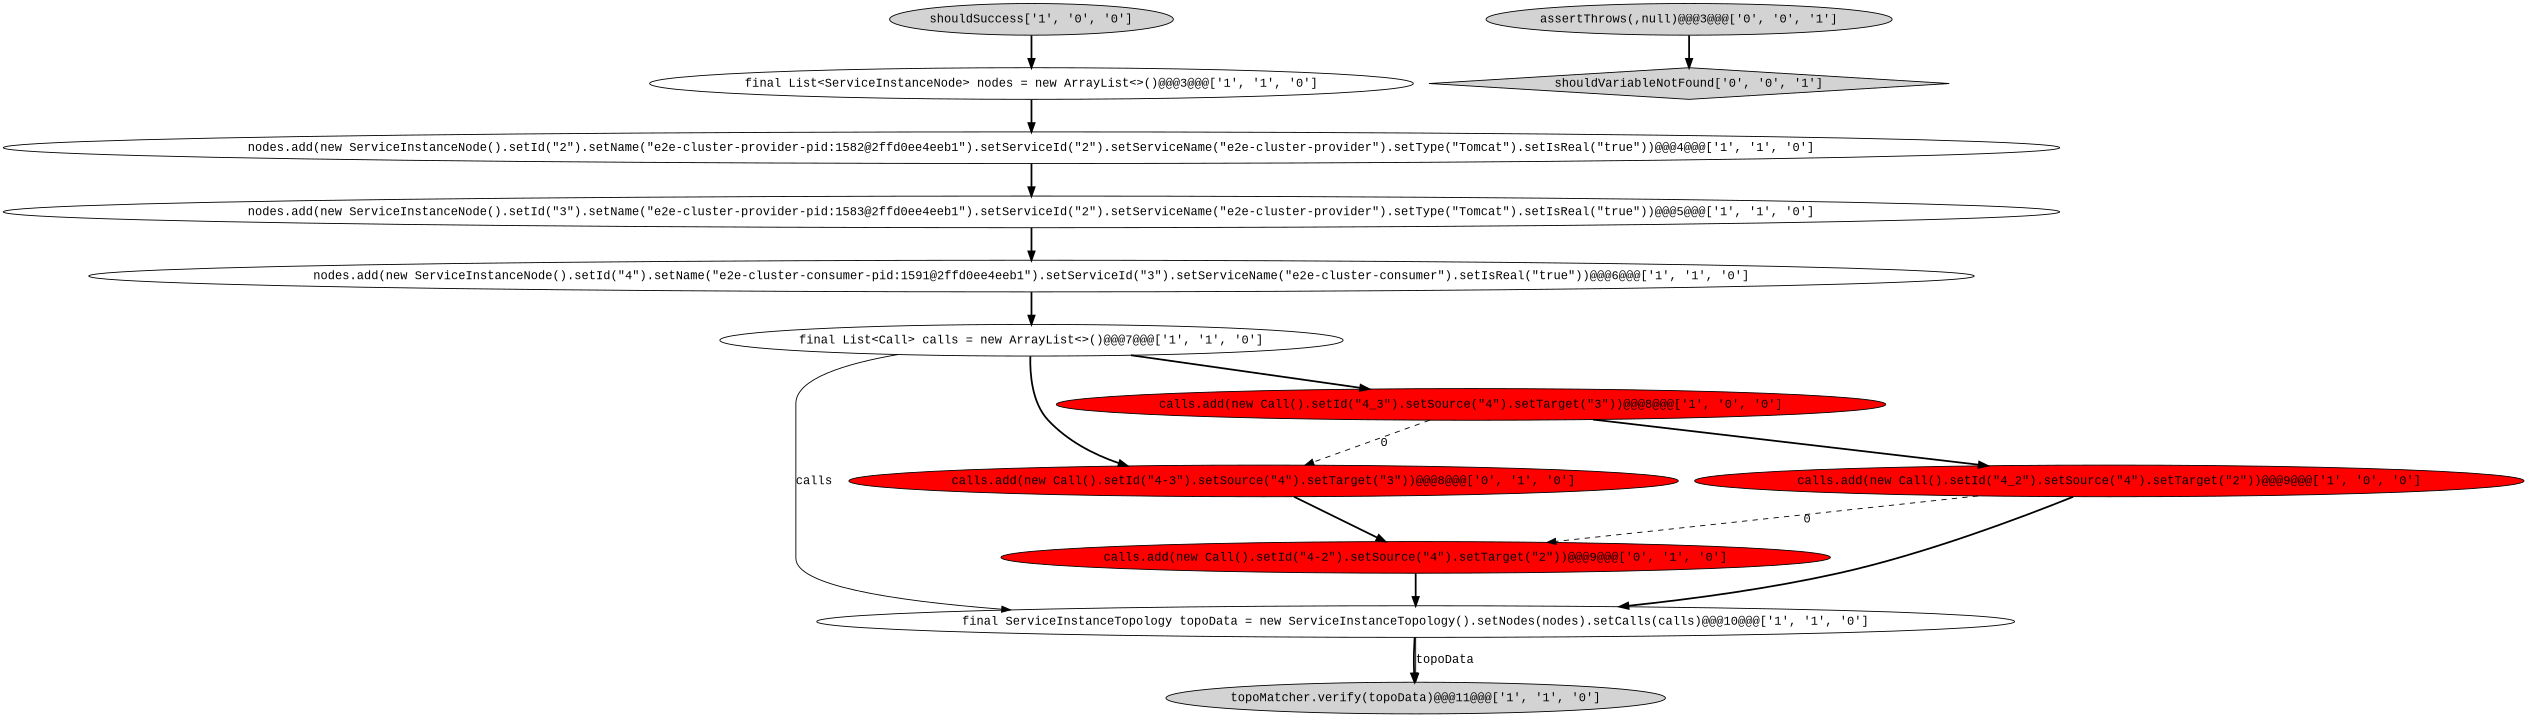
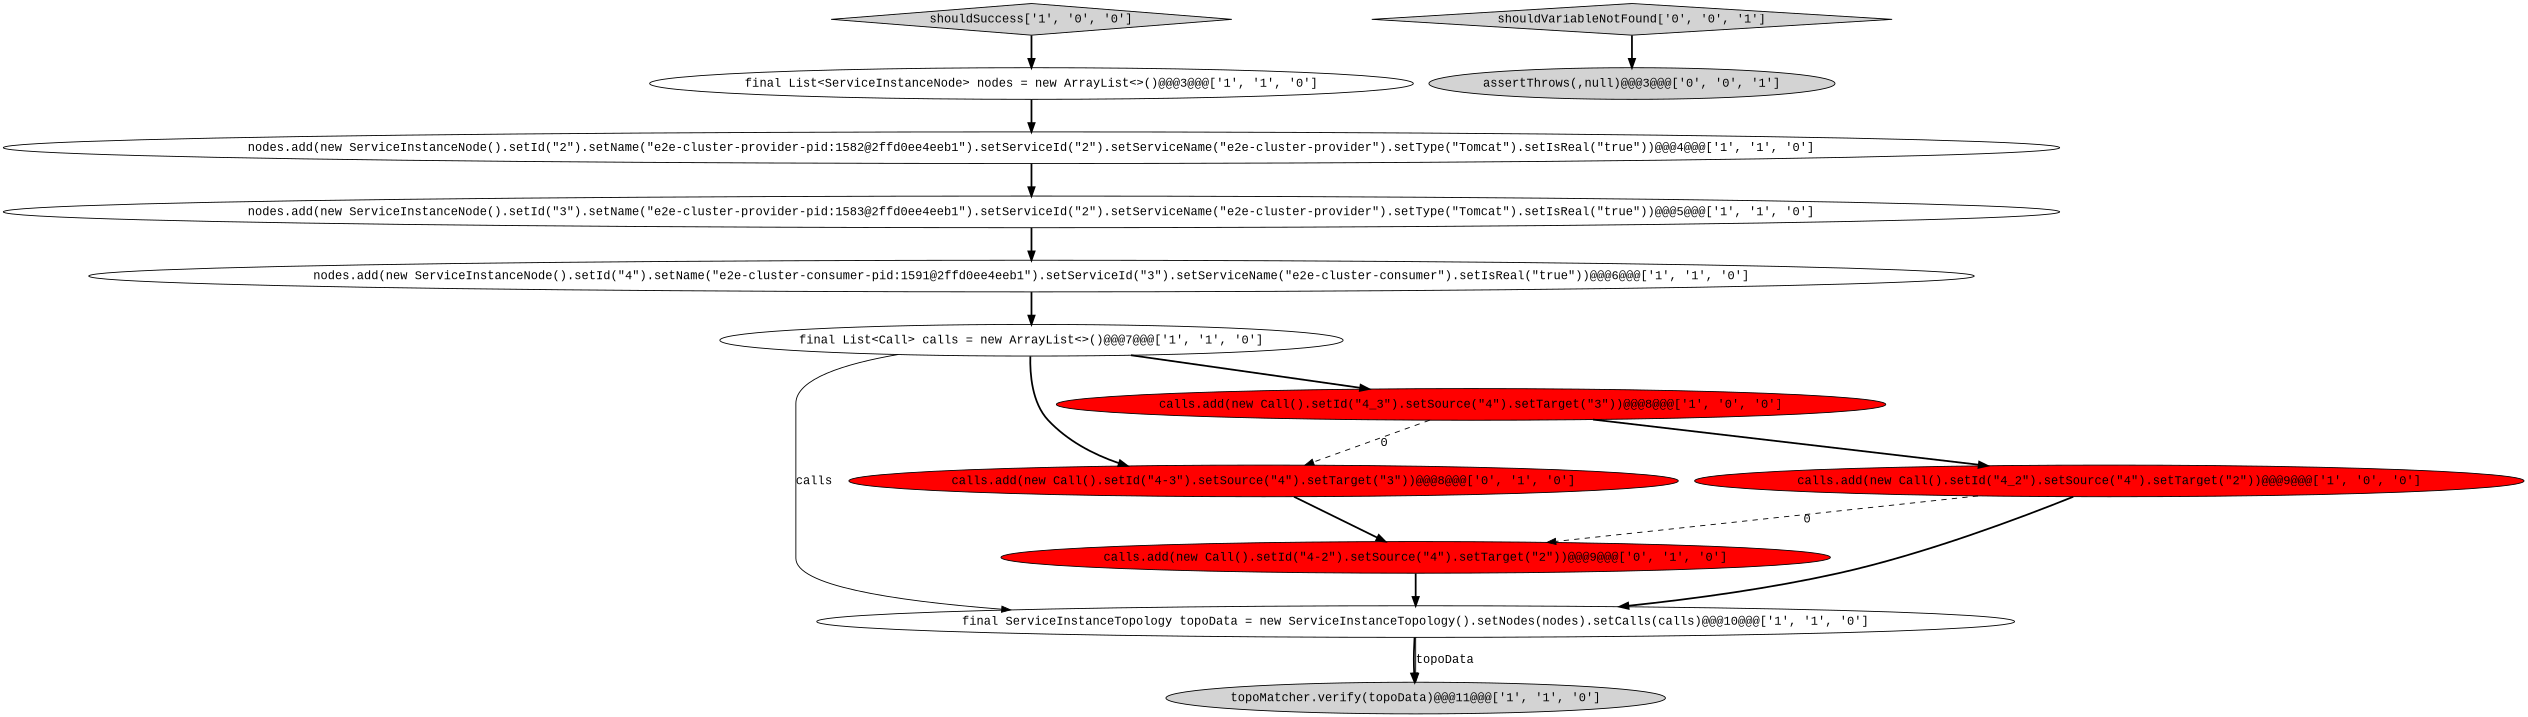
(1031, 19) -> (1031, 19)
(1689, 47) -> (1632, 47)
